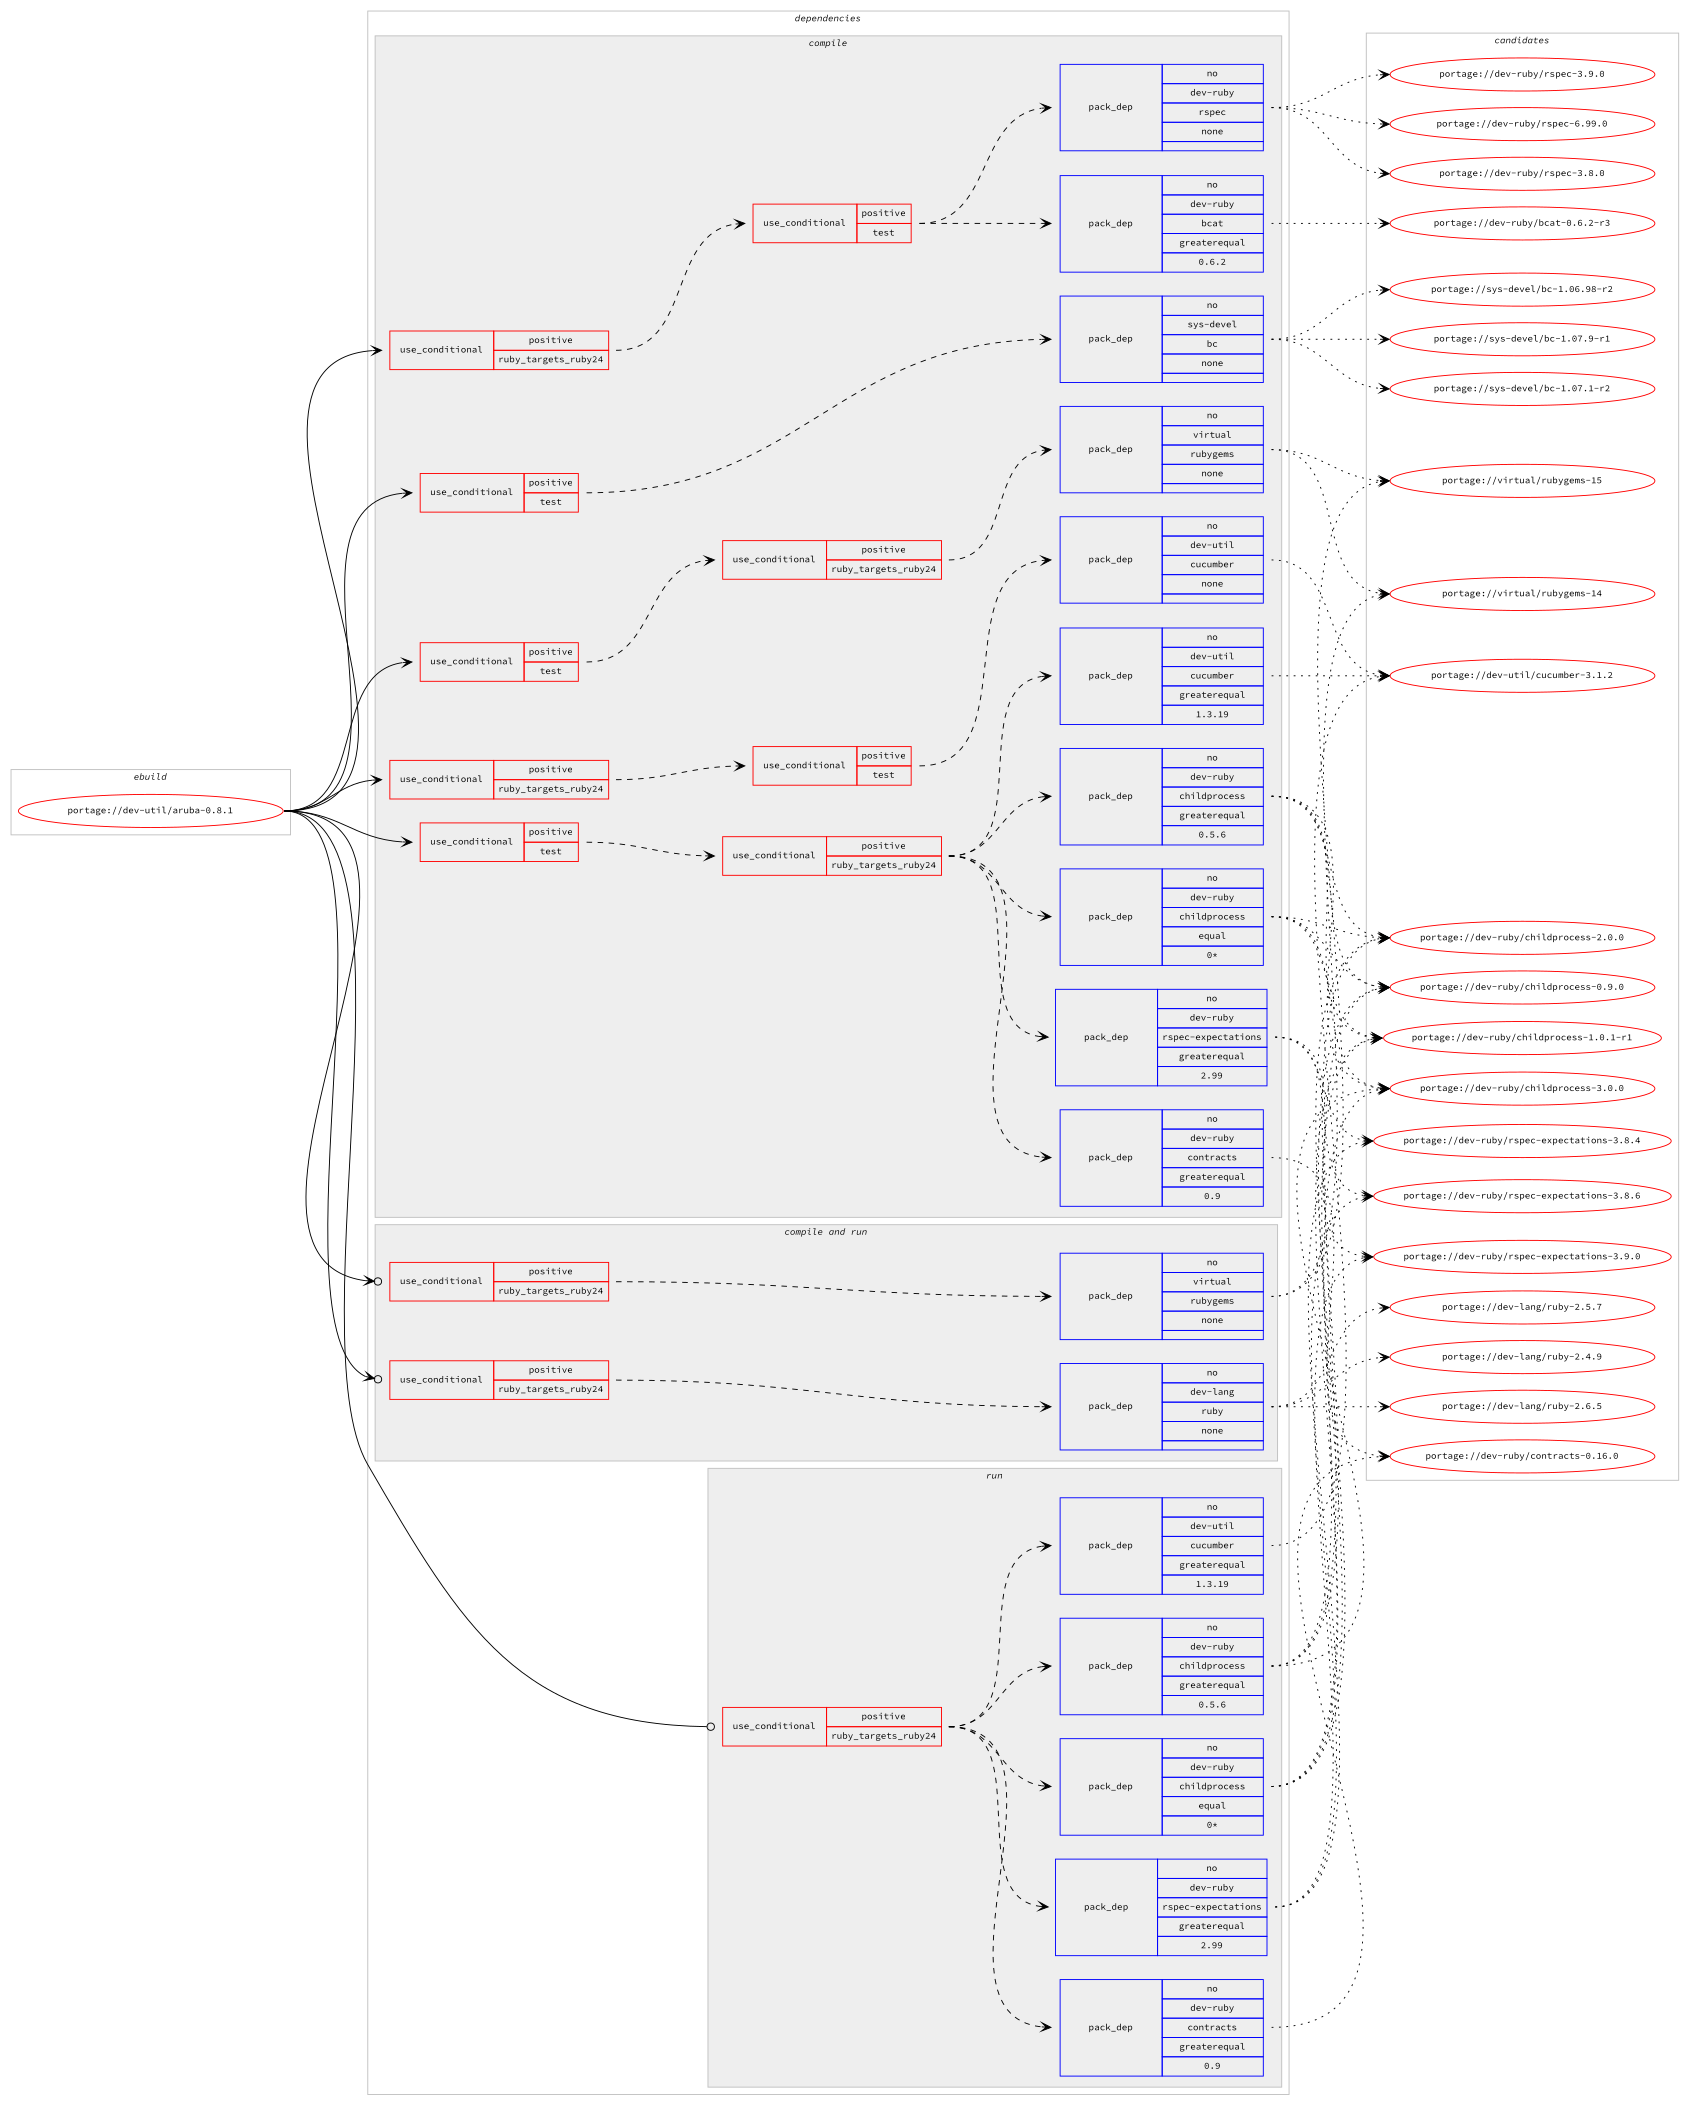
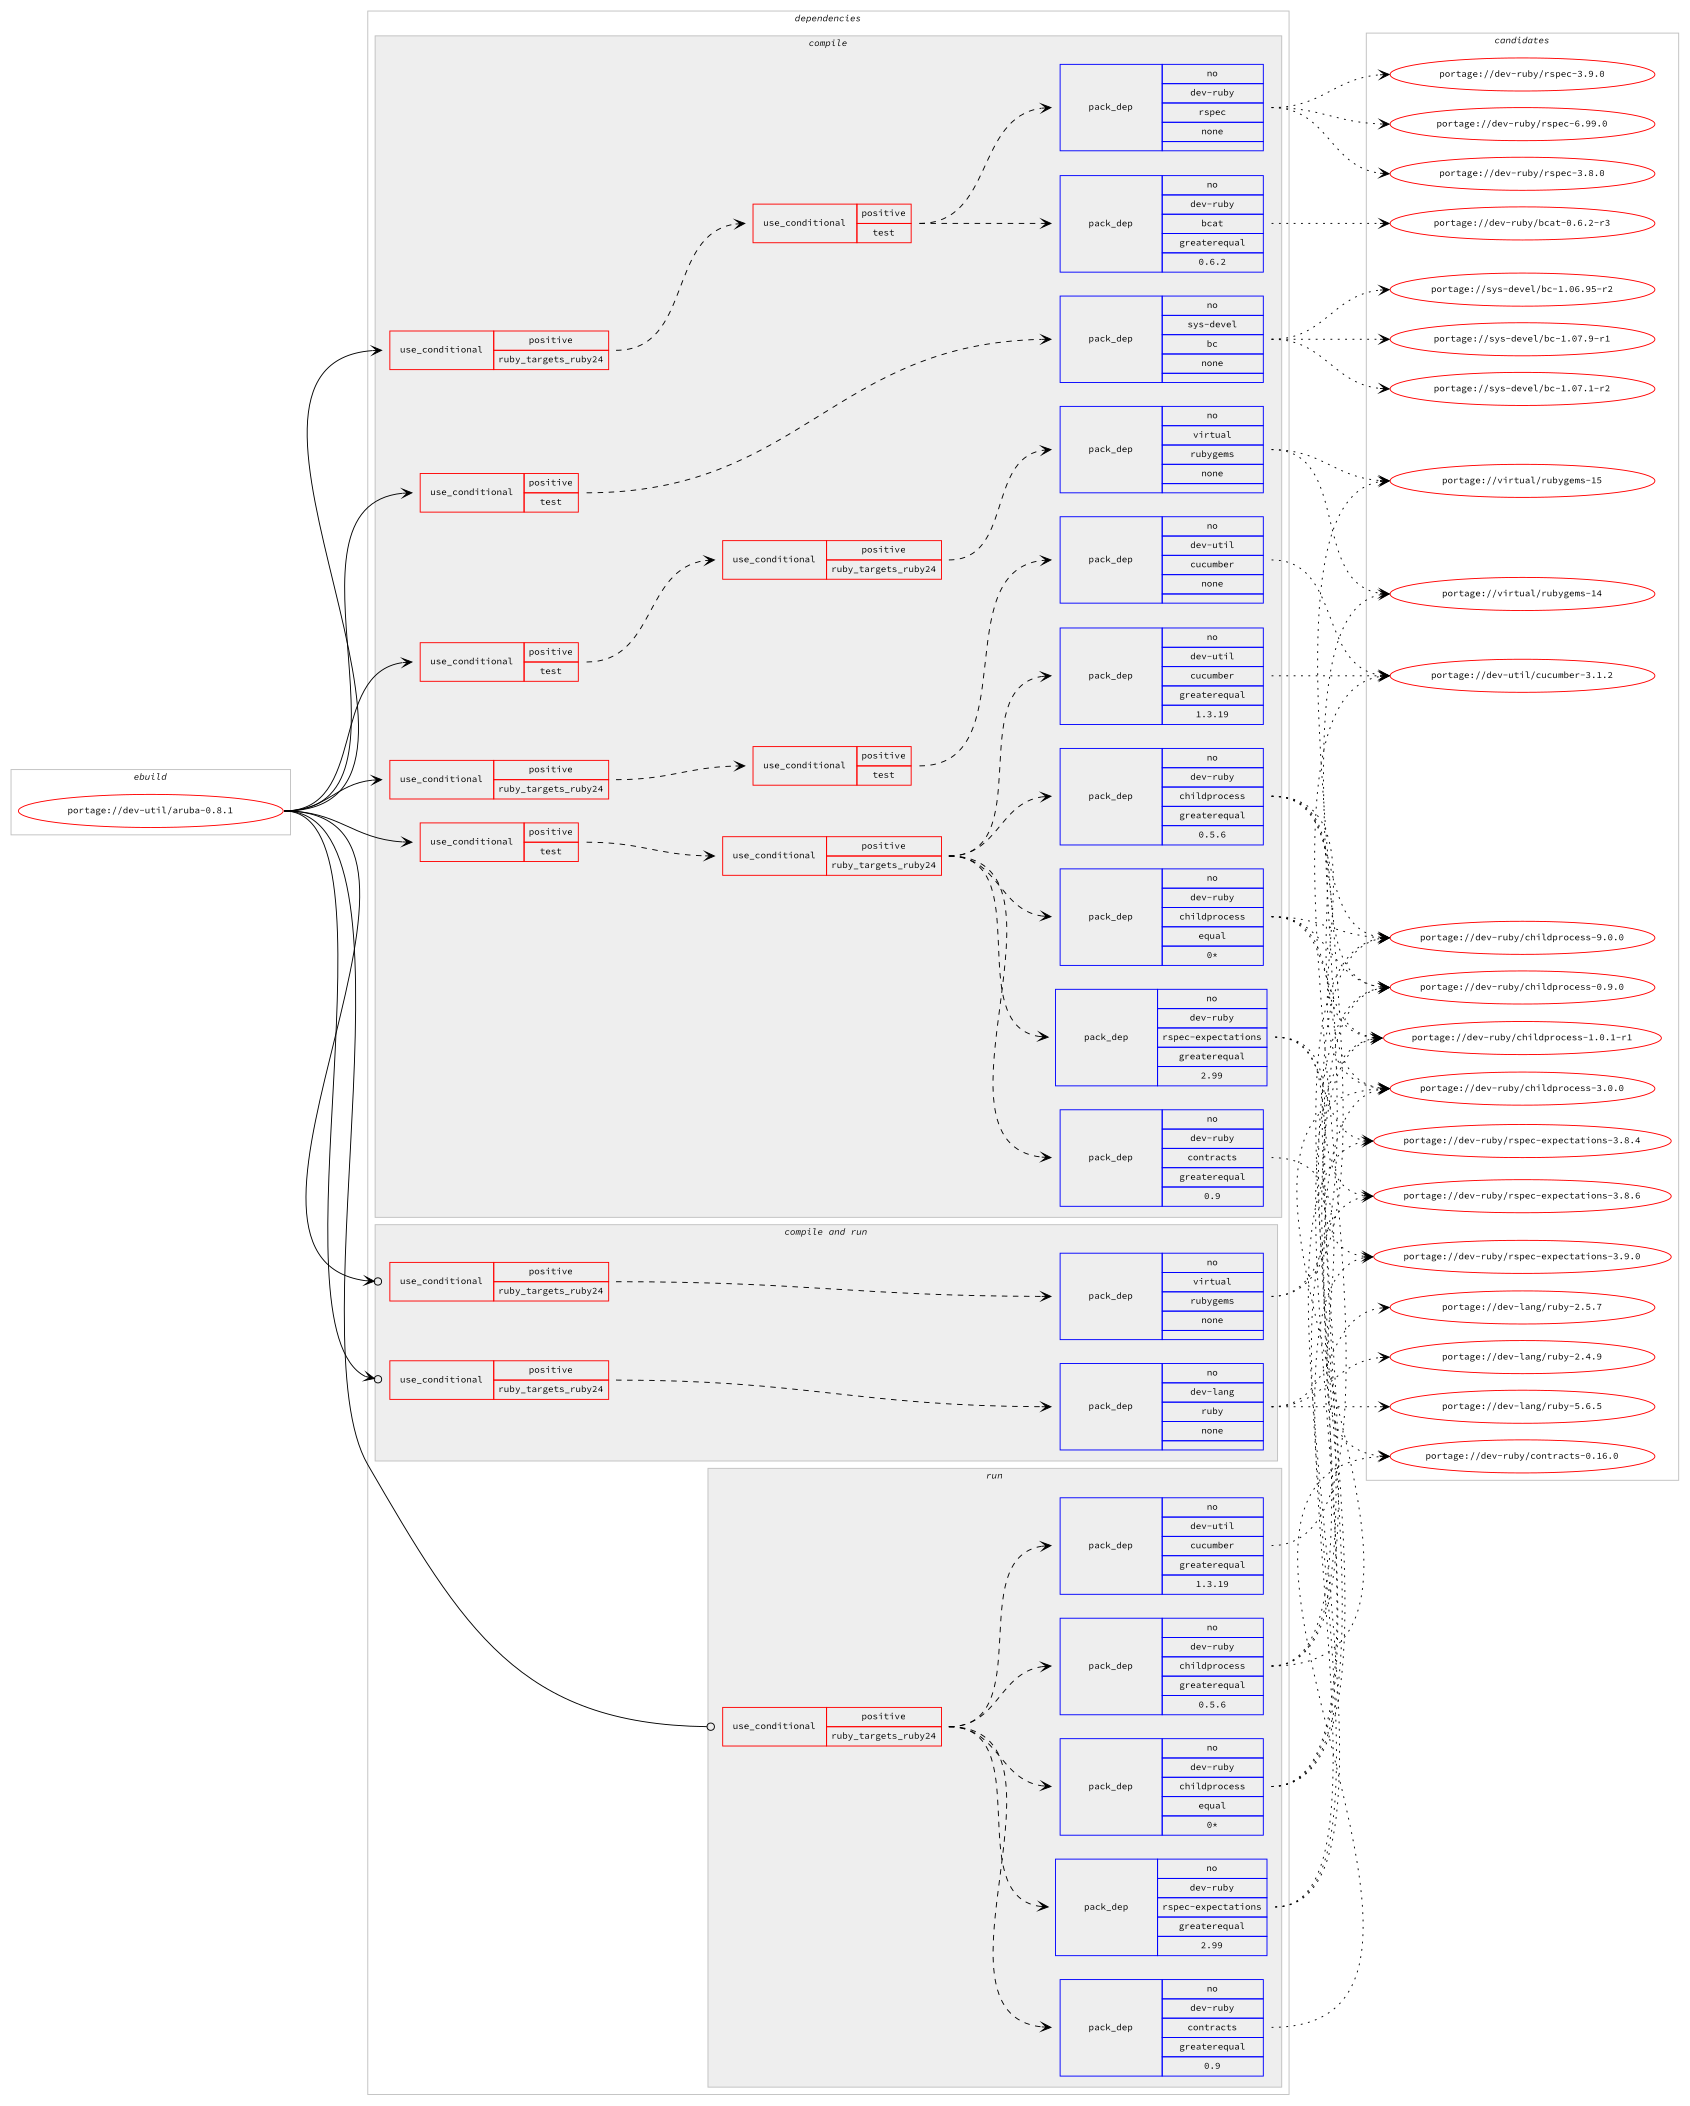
(1523, 290) -> (1523, 290)
(1523, 938) -> (1523, 938)
(1523, 1407) -> (1523, 1407)
